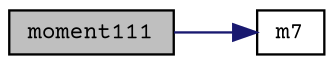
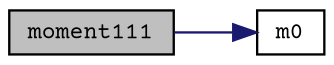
(291, 32) -> (291, 32)
